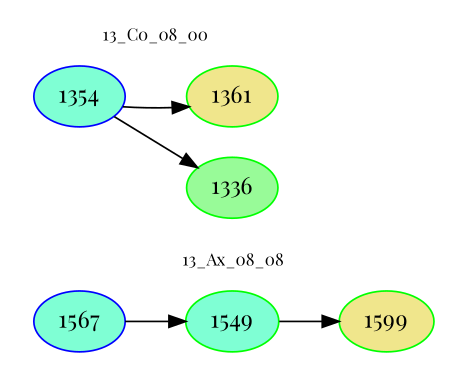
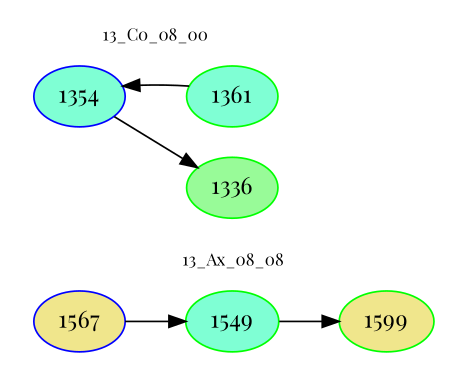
(232, 96) -> (232, 96)
(147, 108) -> (165, 85)
(80, 321) -> (80, 321)
